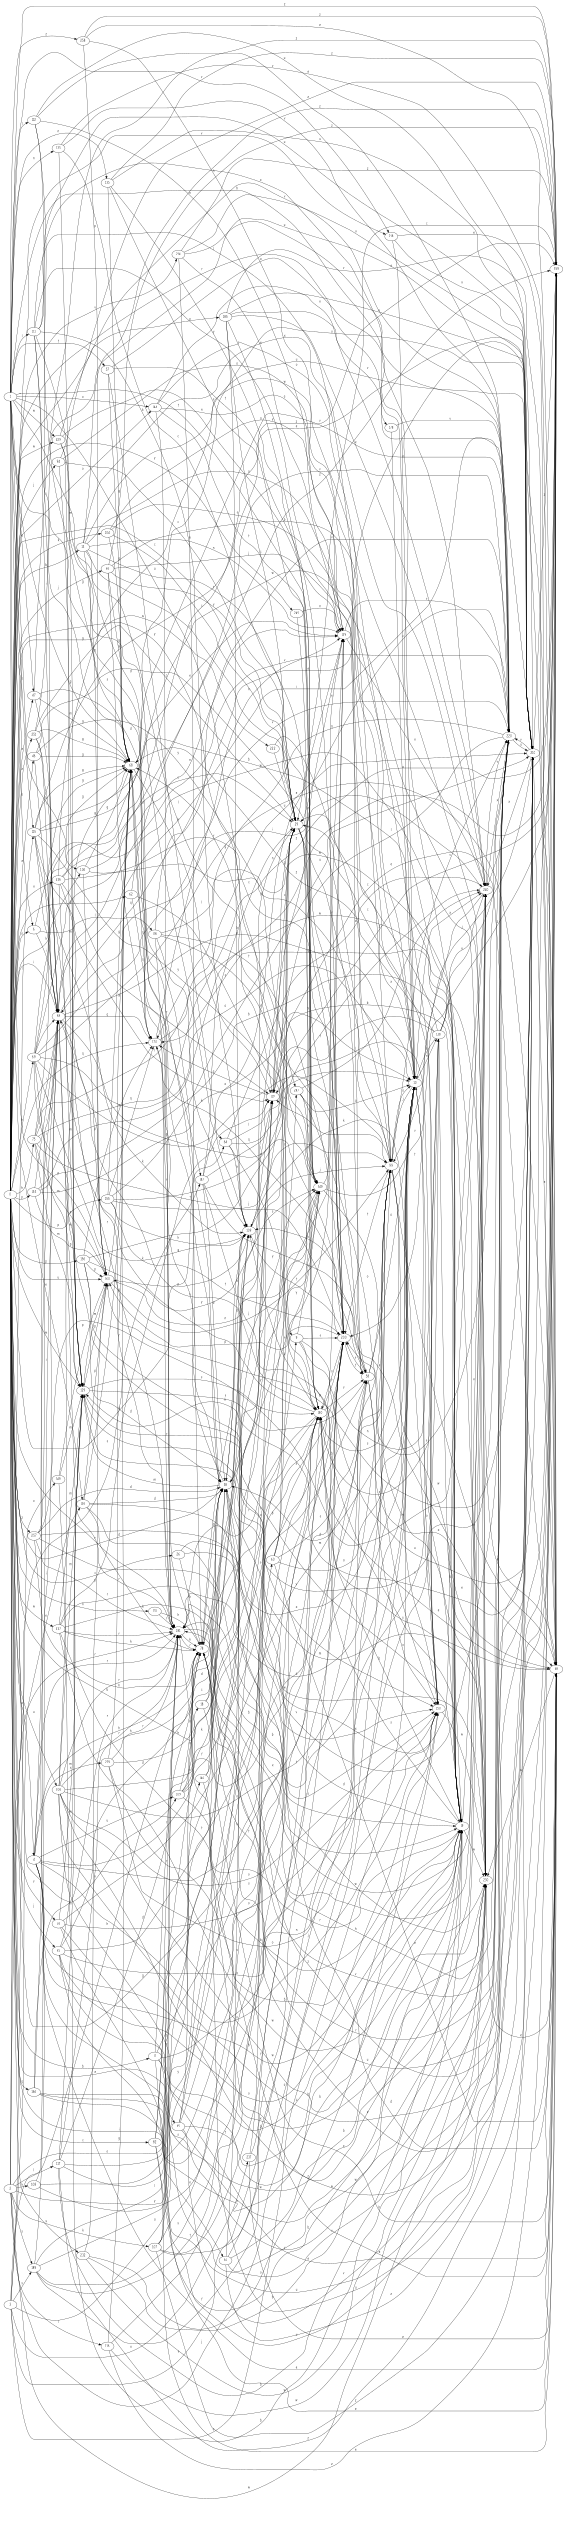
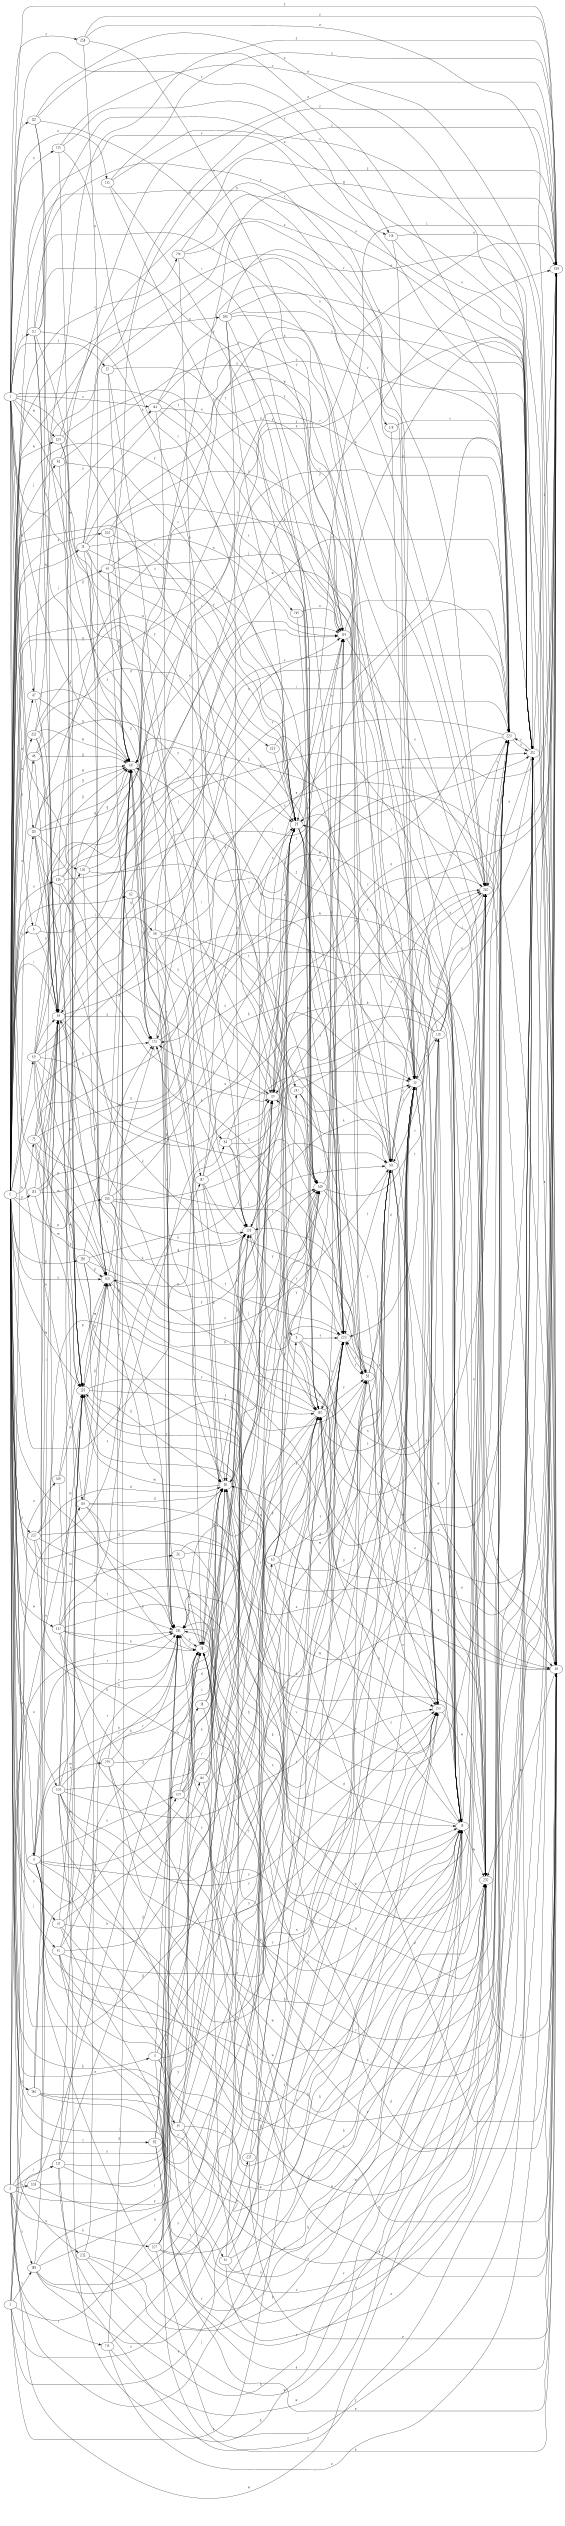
(118, 473) -> (218, 305)
(155, 1611) -> none
